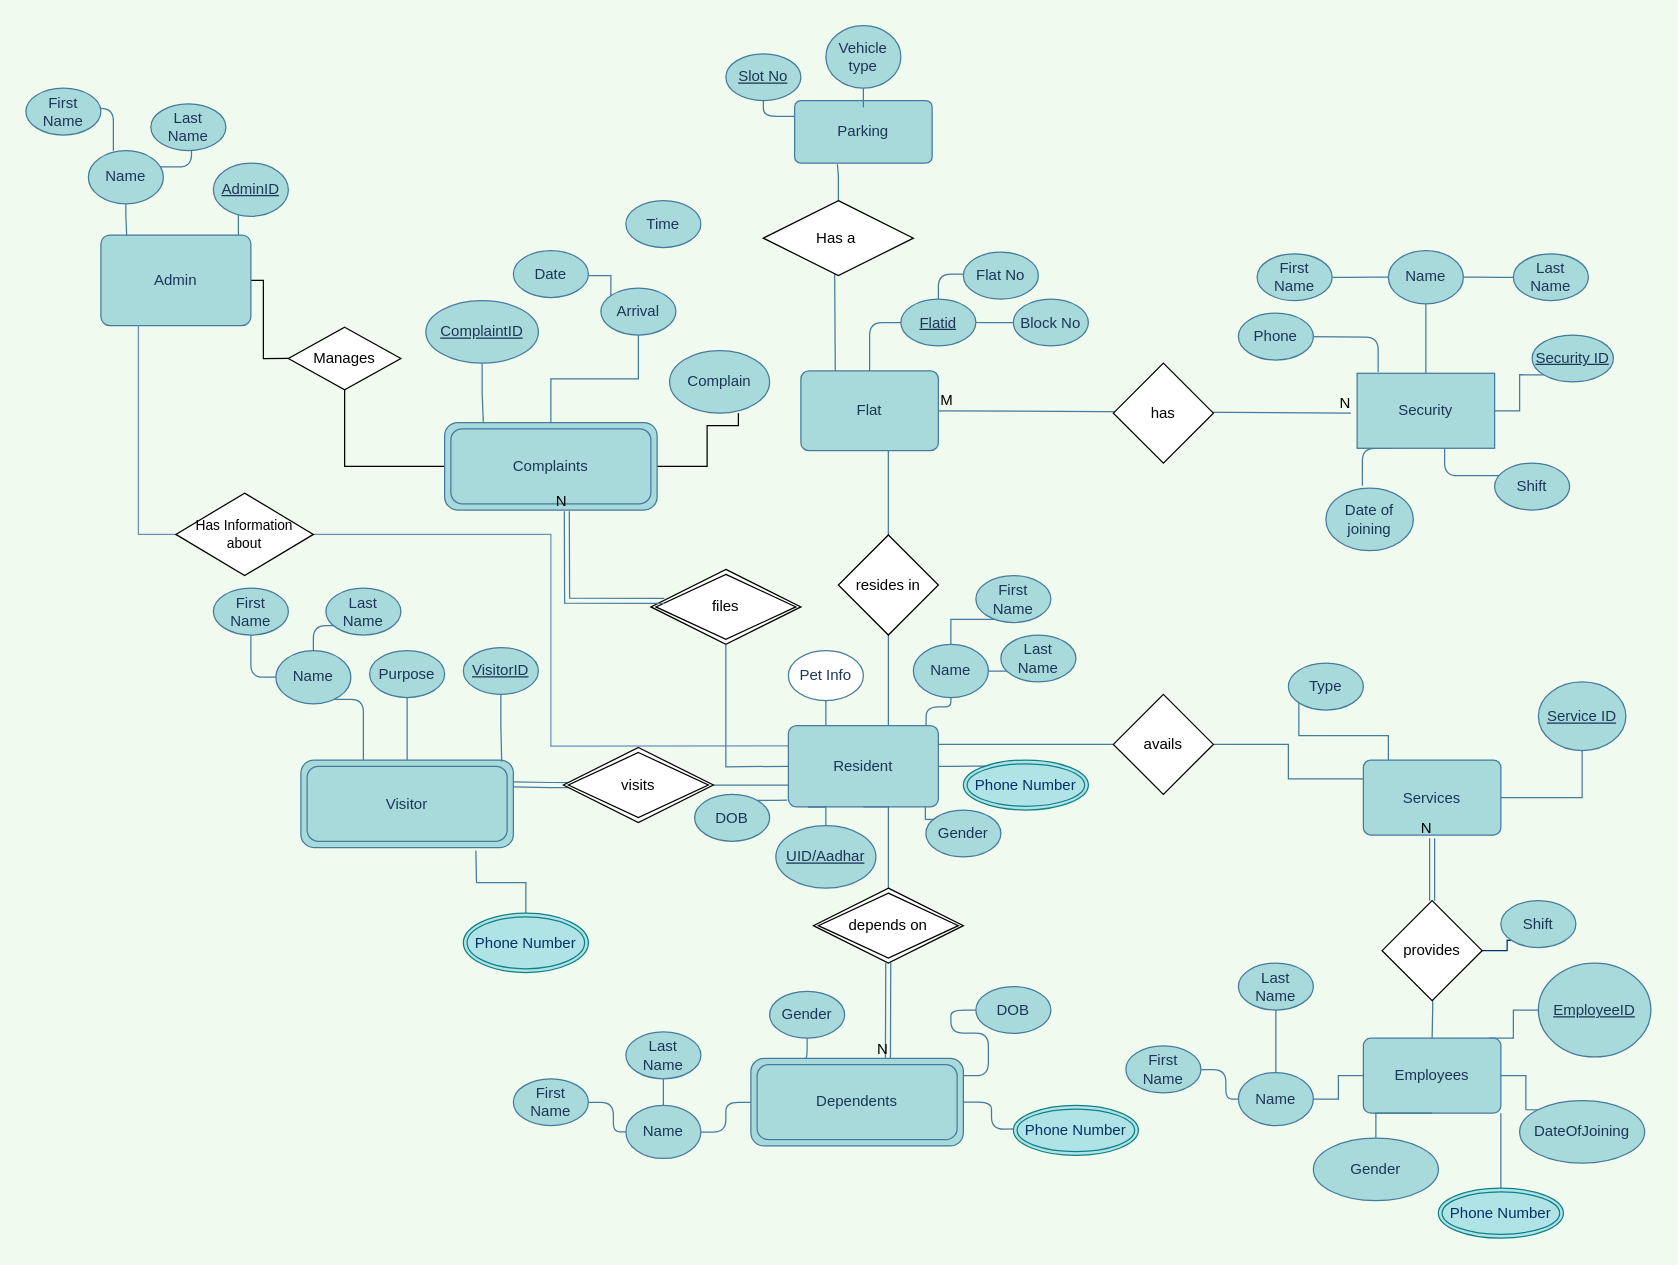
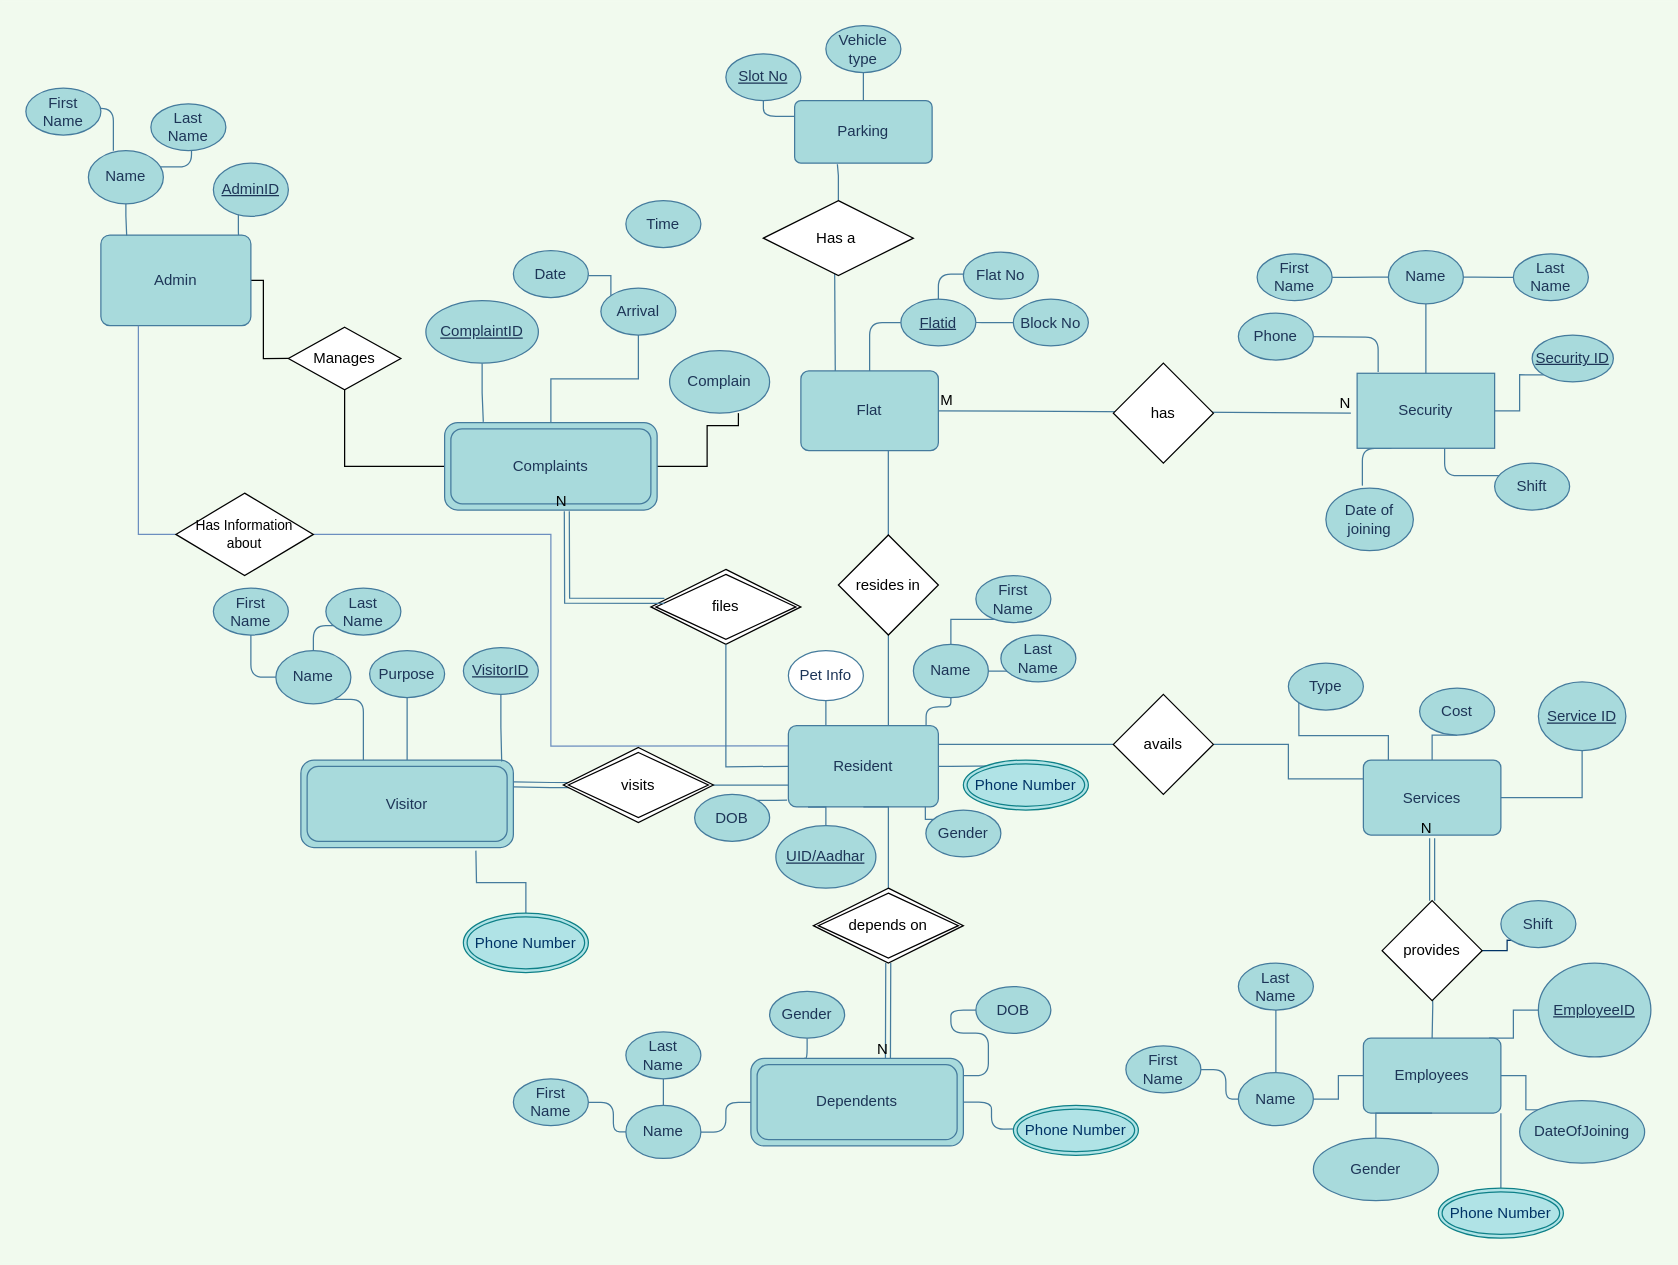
(863, 57) -> (863, 49)
none -> (1457, 712)
none -> (1432, 735)
